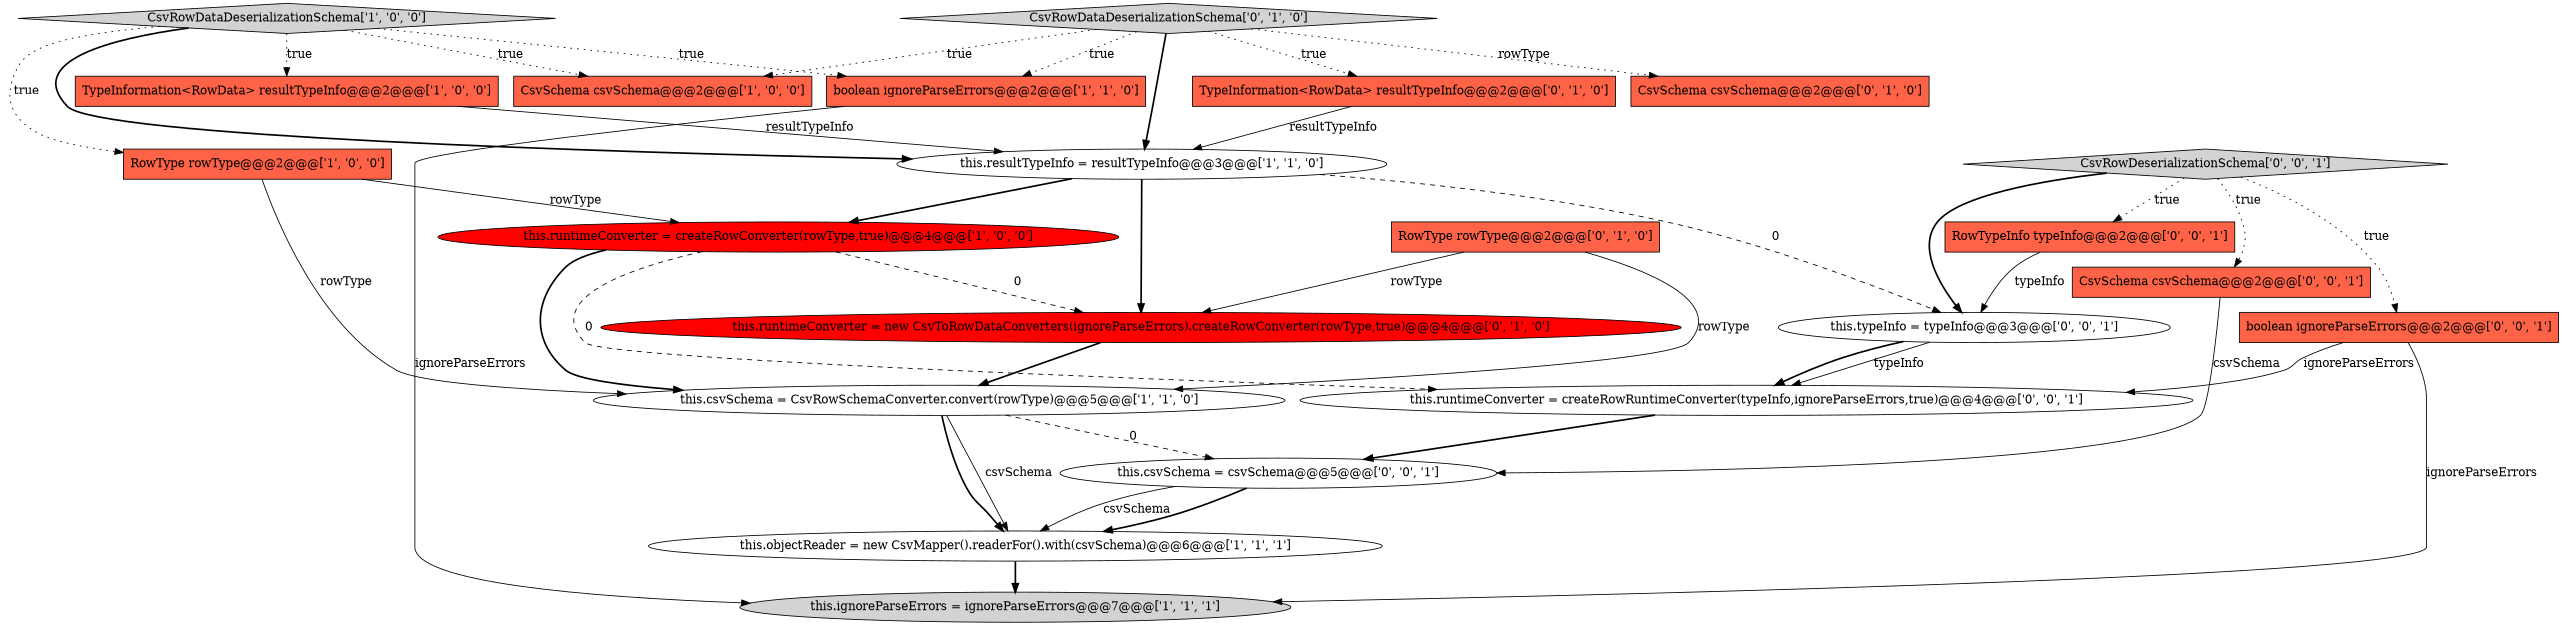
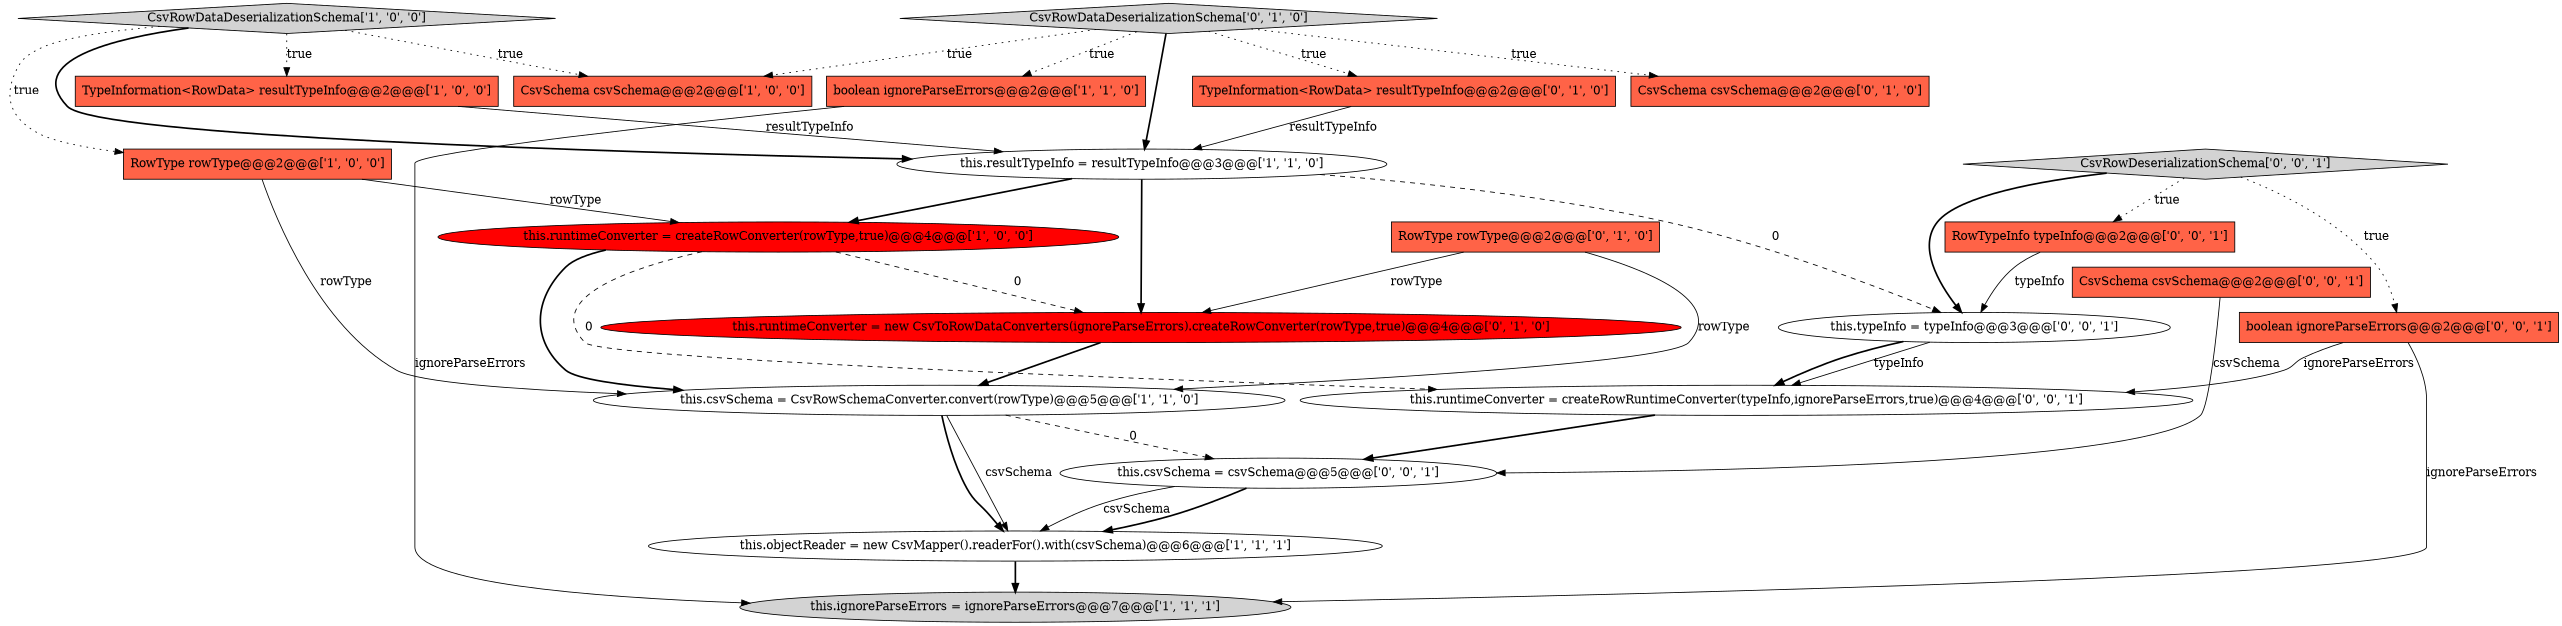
(607, 52) -> none
(1524, 55) -> (1524, 55)
(2241, 217) -> none
